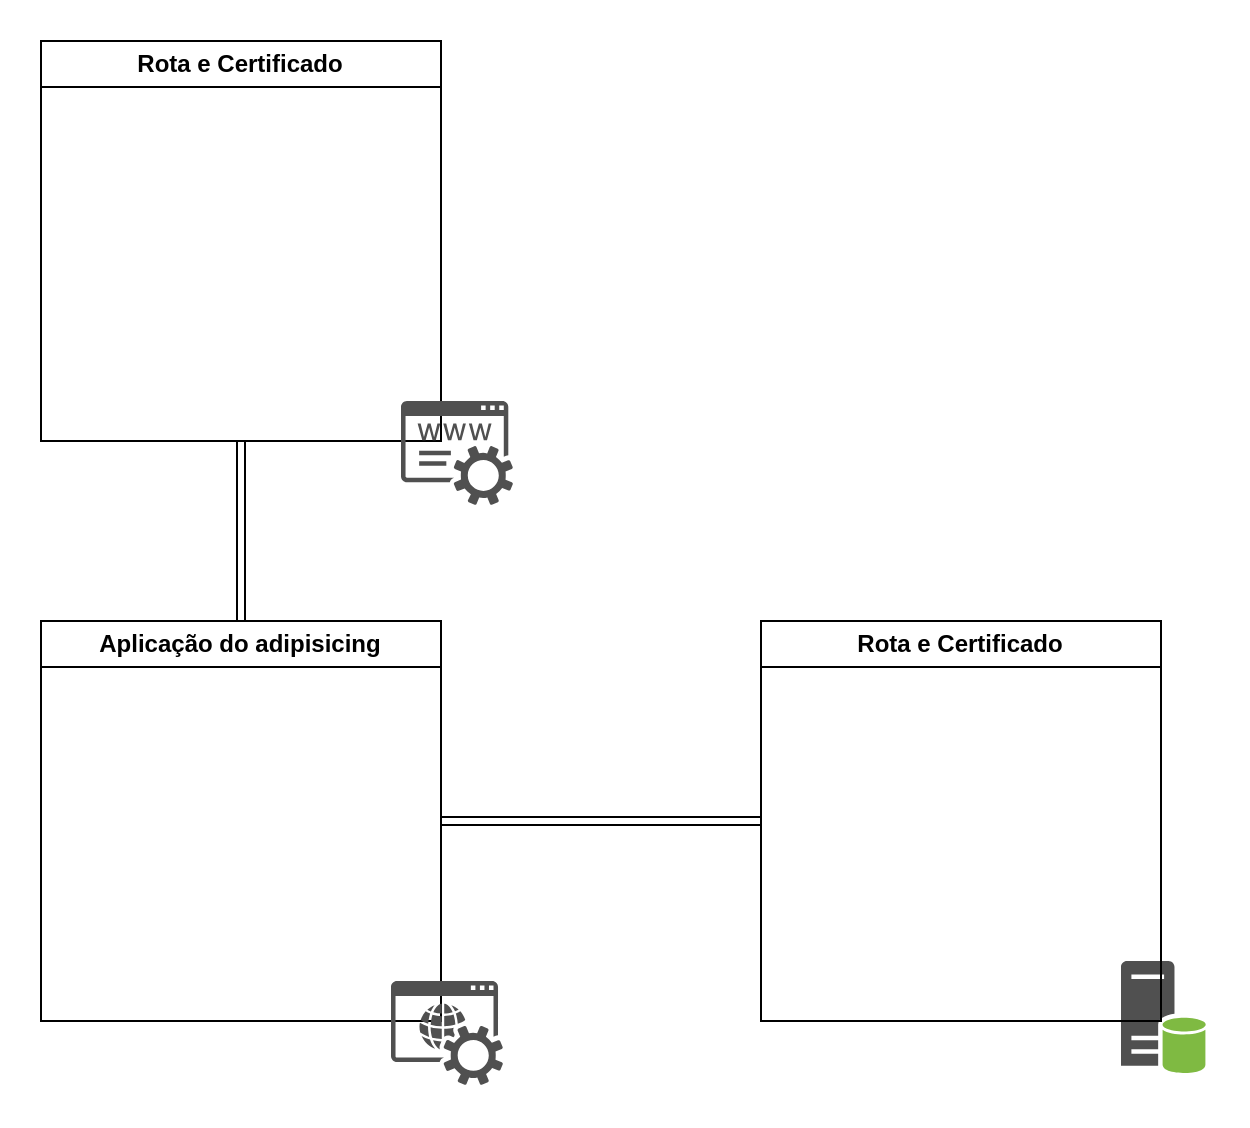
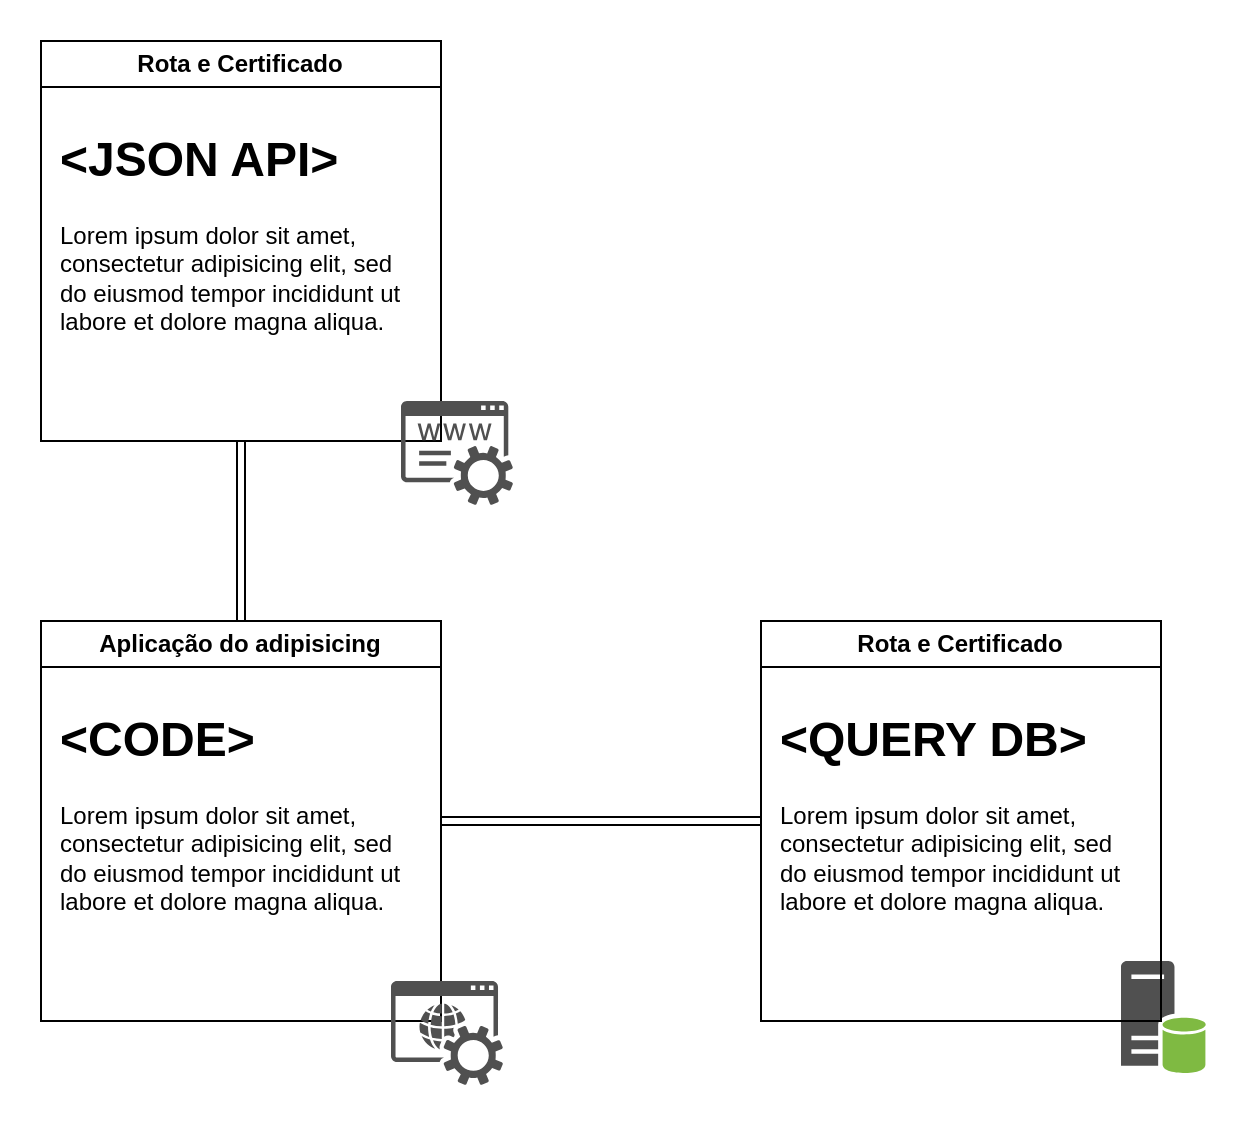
none -> (241, 241)
none -> (241, 821)
none -> (961, 821)
